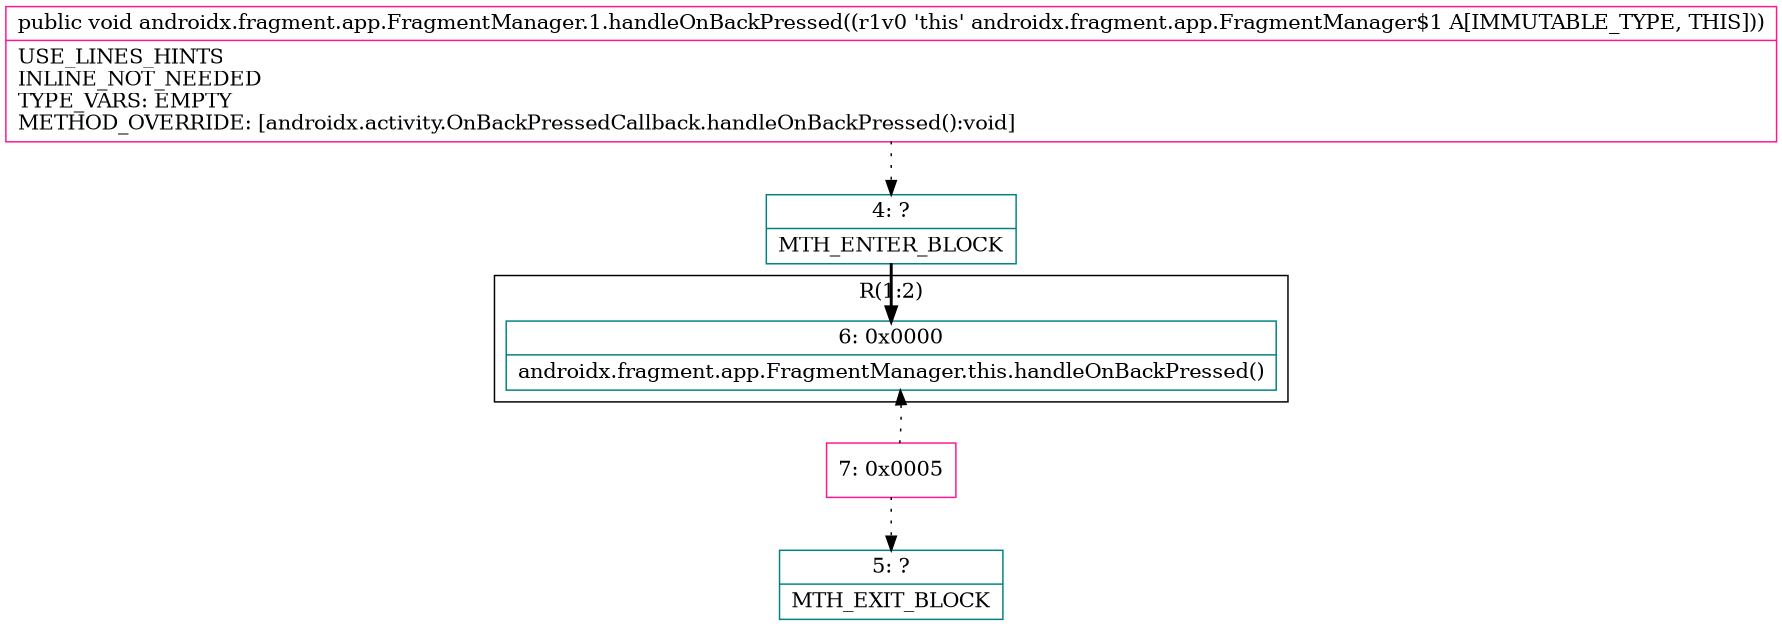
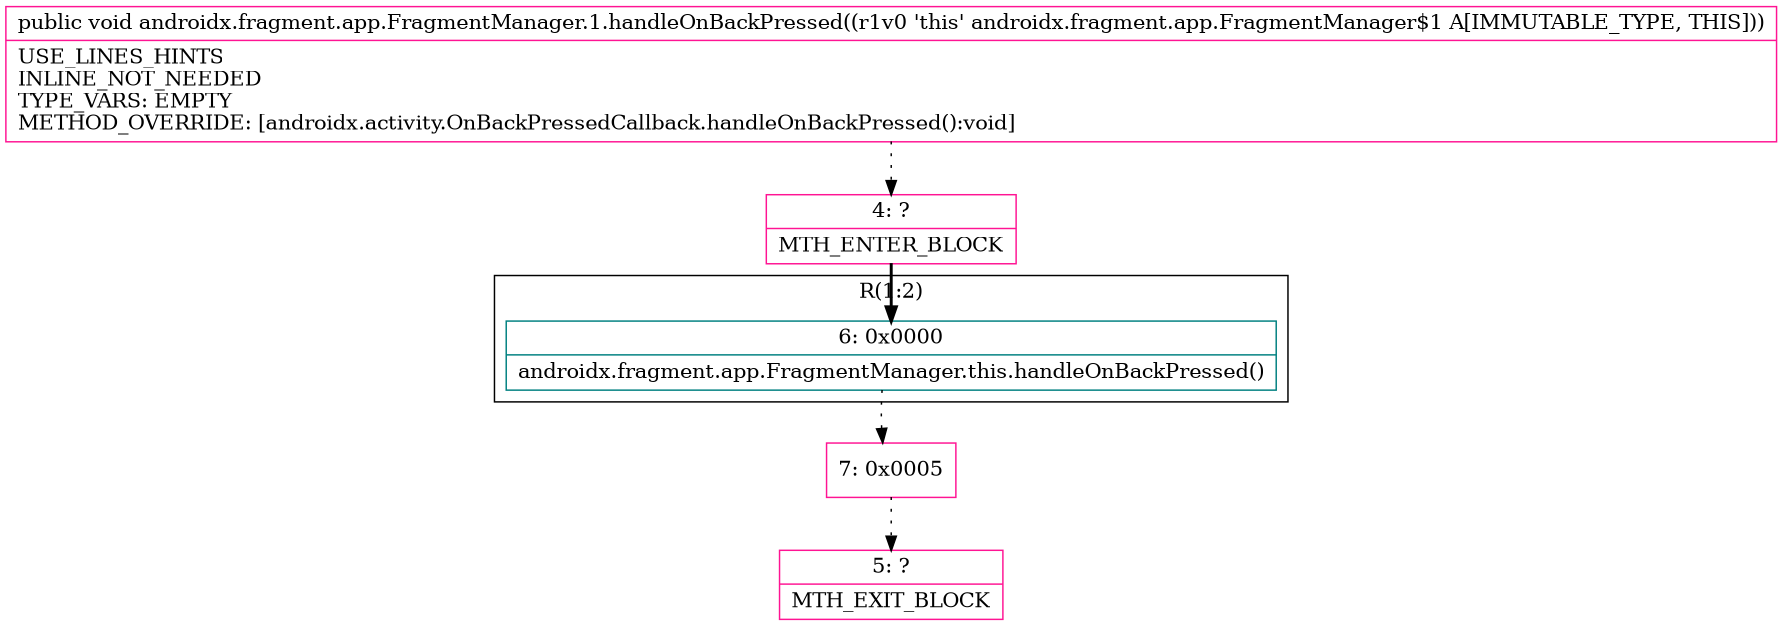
(891, 229) -> (891, 229)
(901, 424) -> (881, 411)
(891, 585) -> (891, 585)
